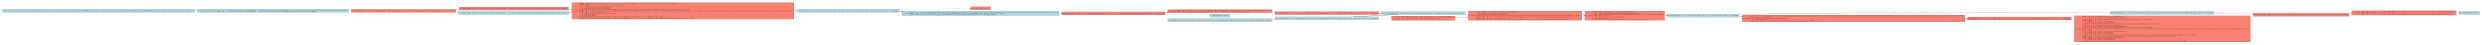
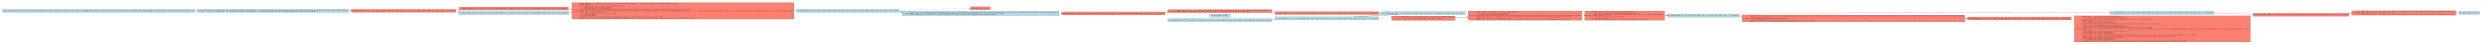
(1461, 17) -> (1461, 17)
